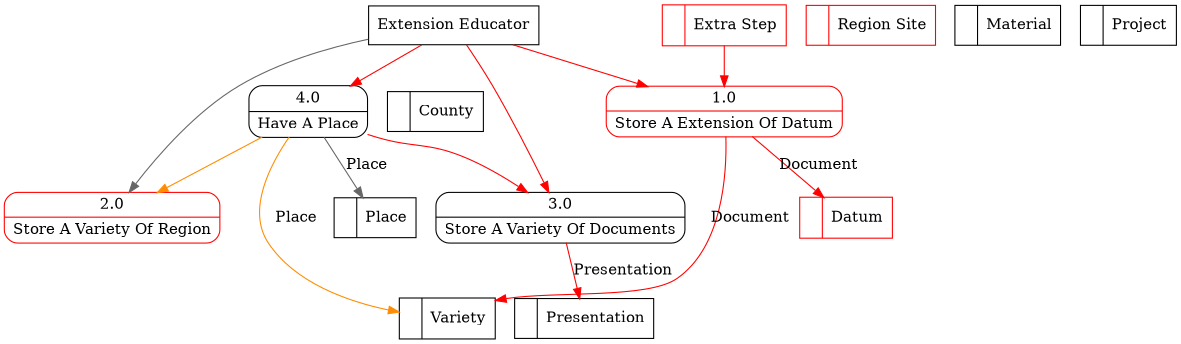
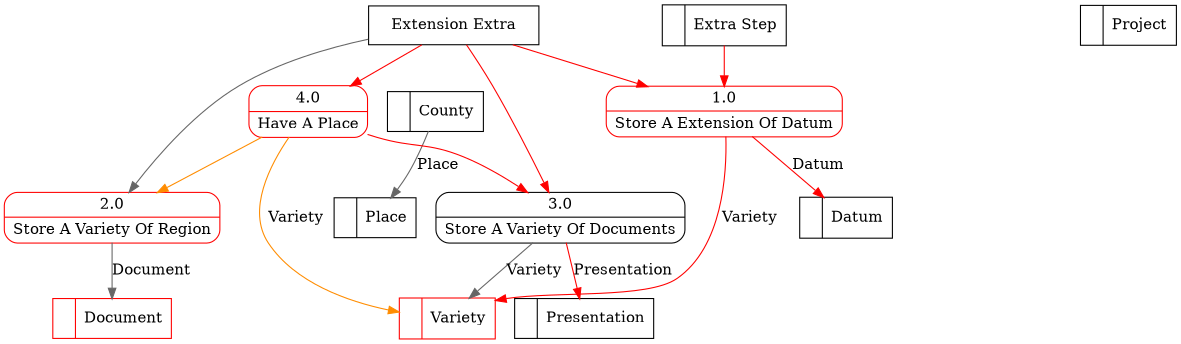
(454, 25) -> (454, 25)
(724, 25) -> (724, 25)
(871, 25) -> none
(1008, 25) -> none
(308, 112) -> (308, 112)
(341, 163) -> (415, 161)
(819, 165) -> (819, 165)
(296, 218) -> (296, 218)
(750, 218) -> (750, 218)
(846, 218) -> (846, 218)
none -> (505, 267)
none -> (112, 318)
(447, 318) -> (447, 318)
